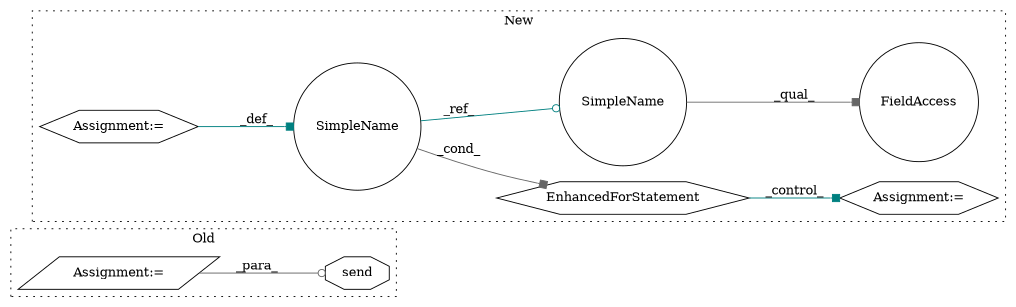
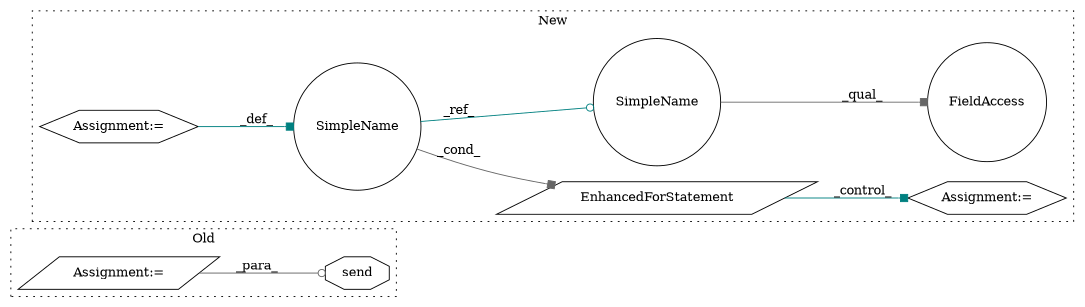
(623, 198) -> (657, 198)
